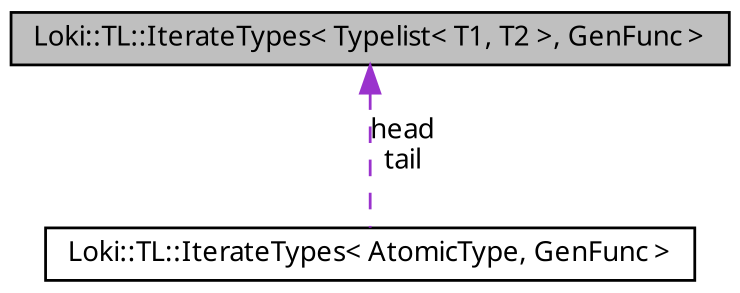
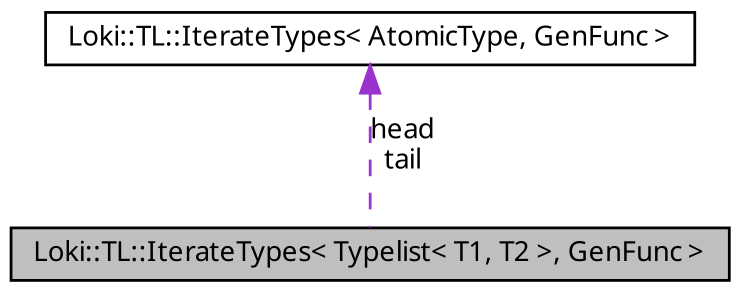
(370, 160) -> (370, 160)
